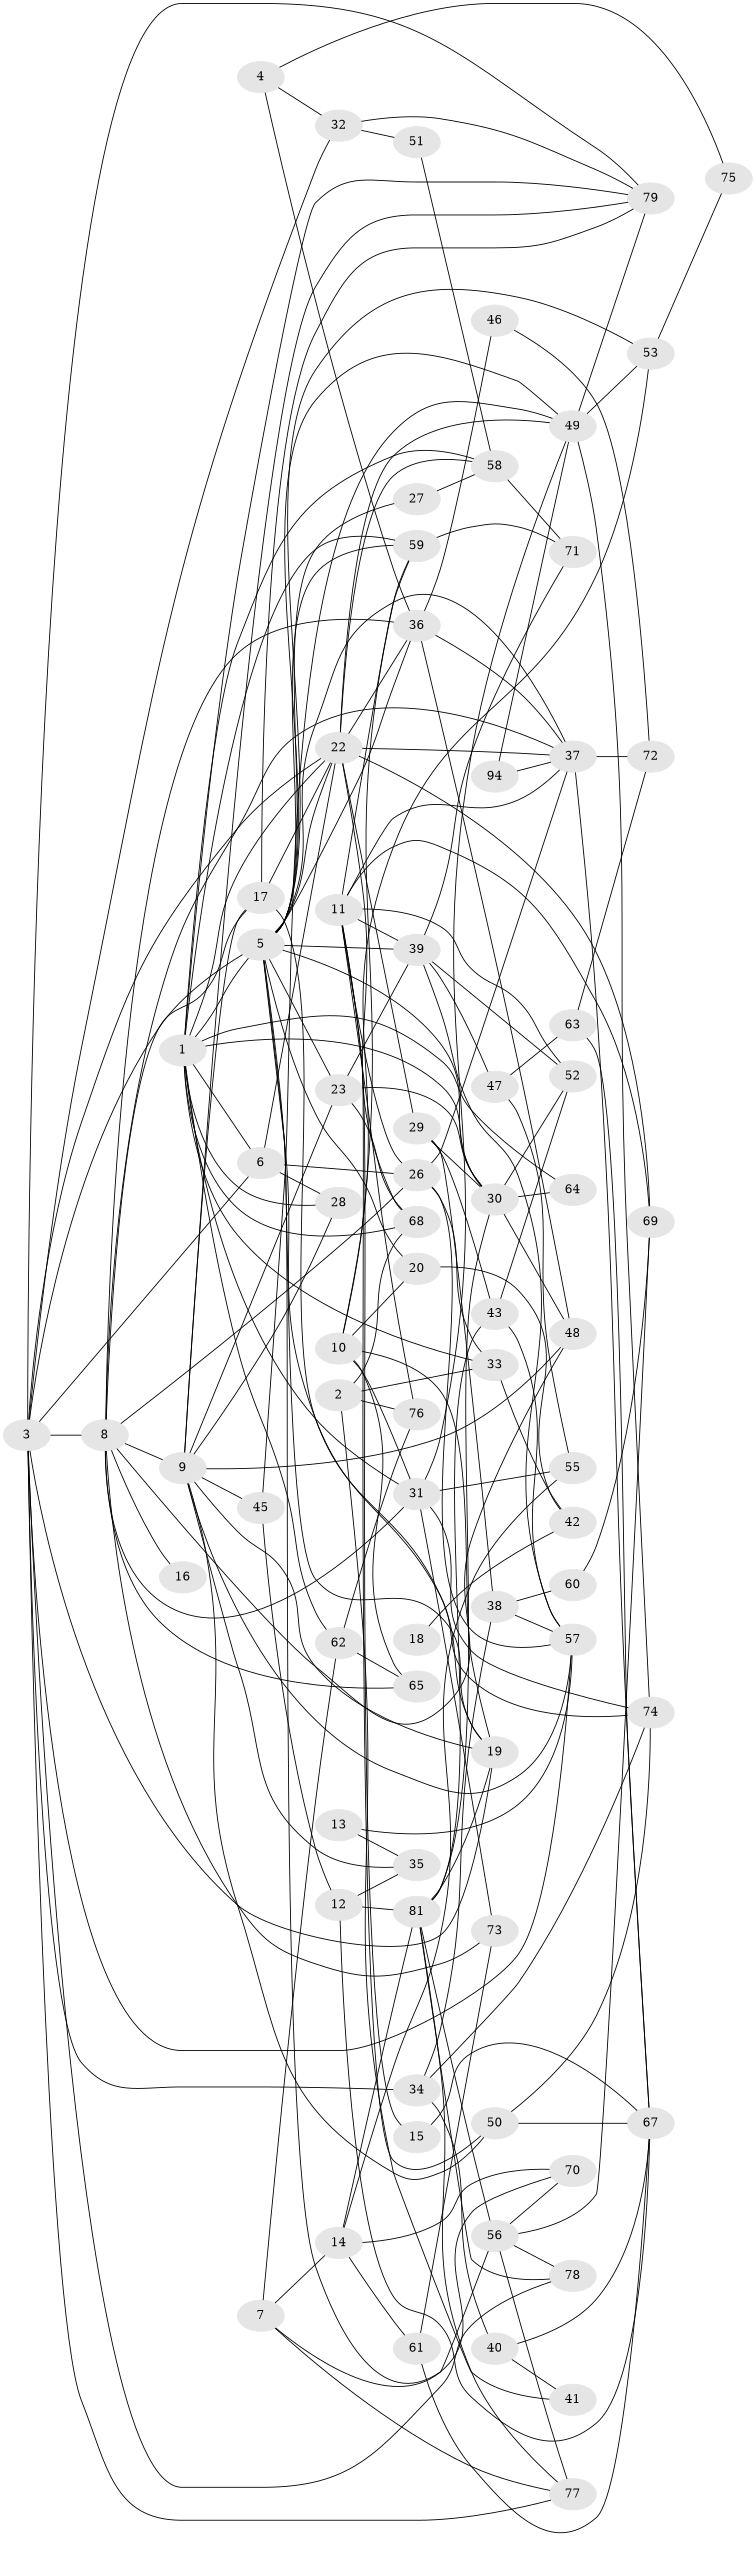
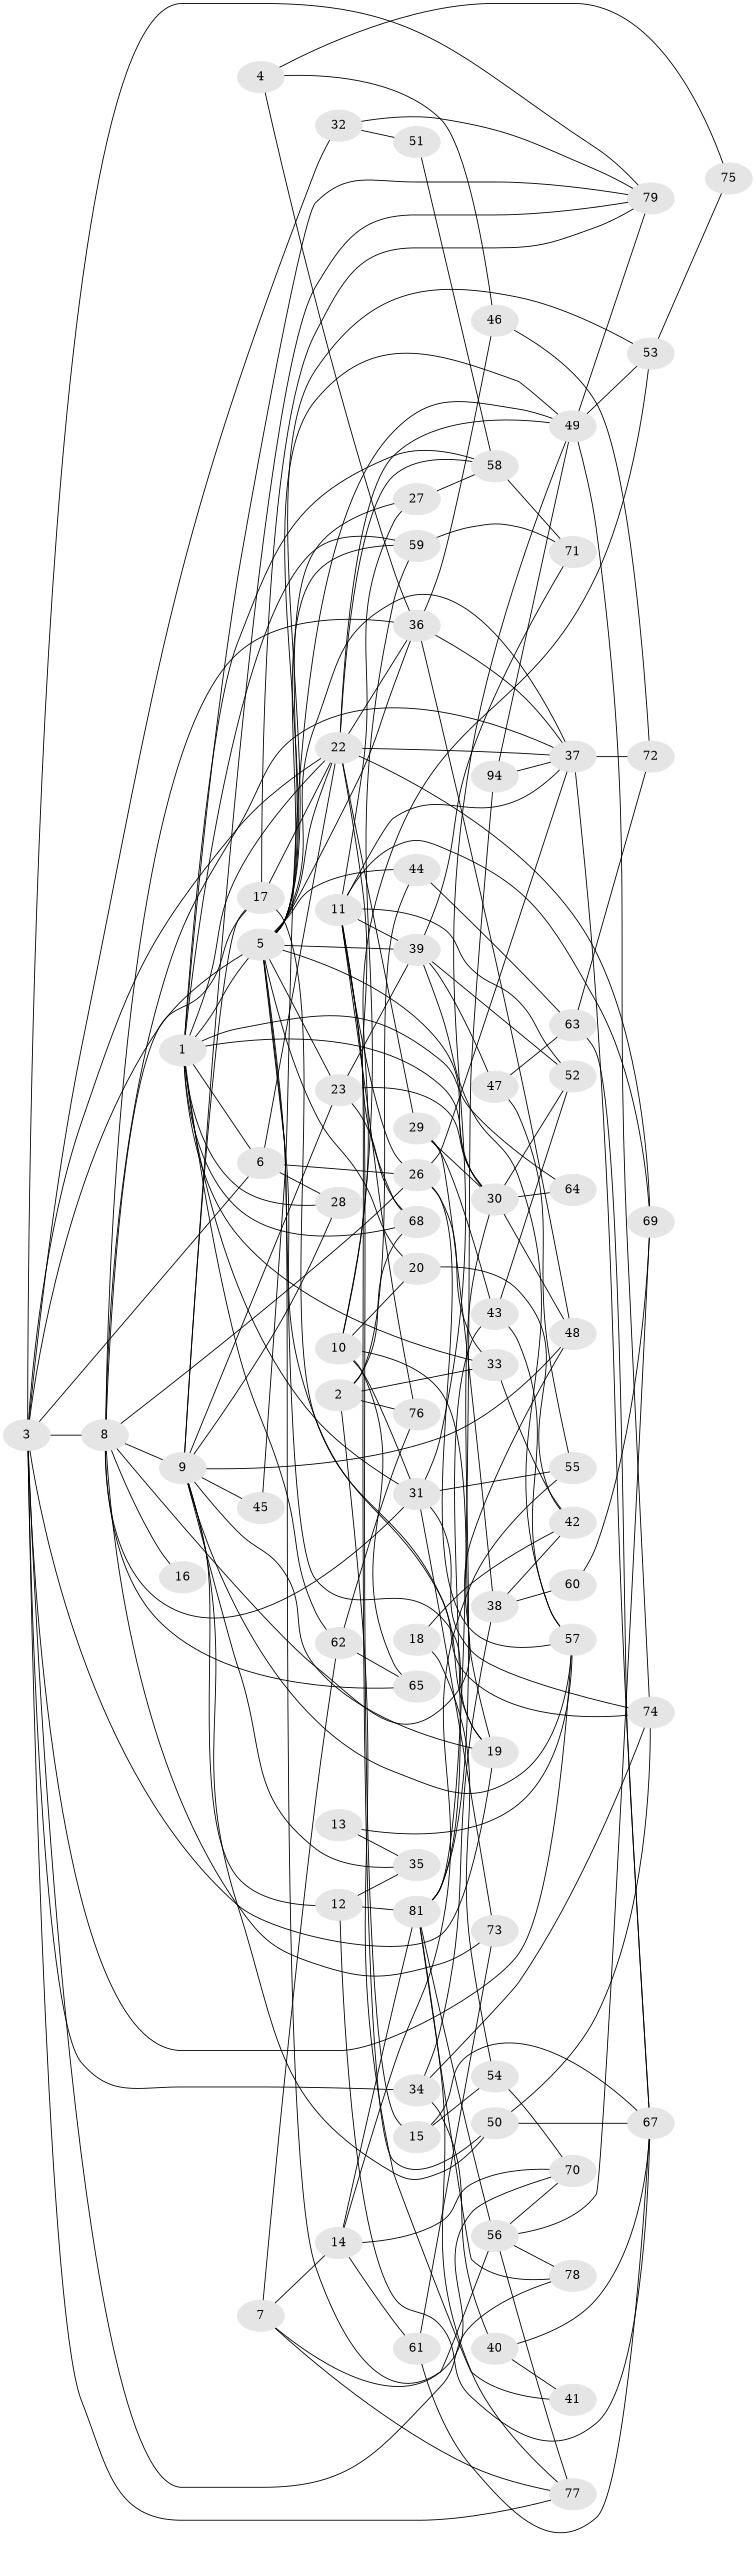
(300, 101) -> (449, 131)
(359, 793) -> (367, 690)
none -> (417, 870)
(534, 1623) -> (531, 1568)
(279, 1663) -> (209, 1712)
(468, 1833) -> (470, 1153)
none -> (495, 2077)
